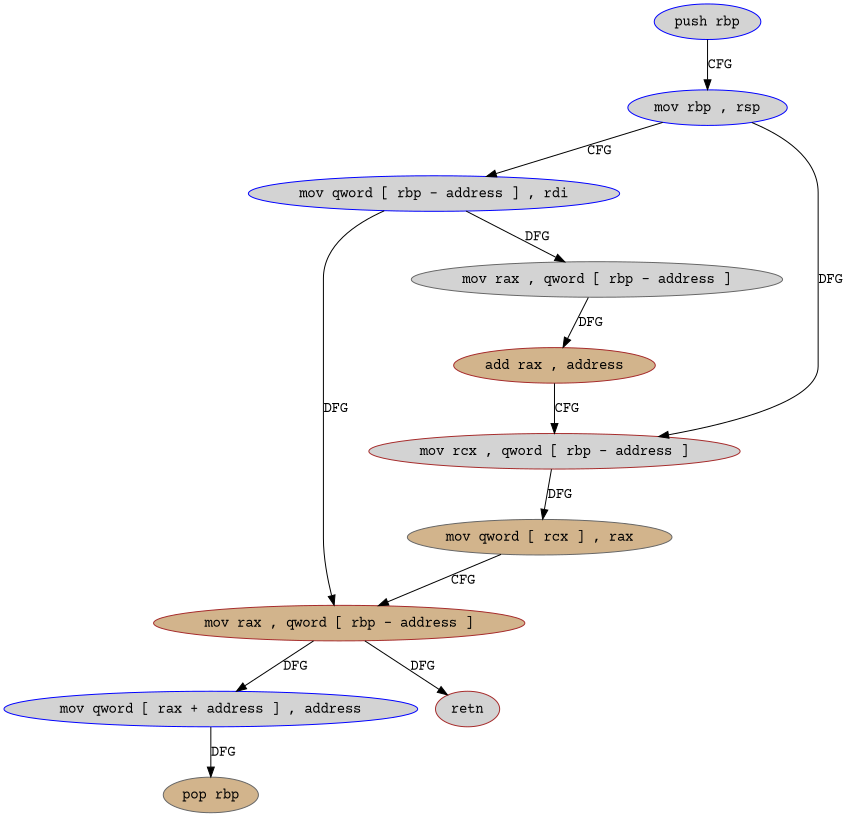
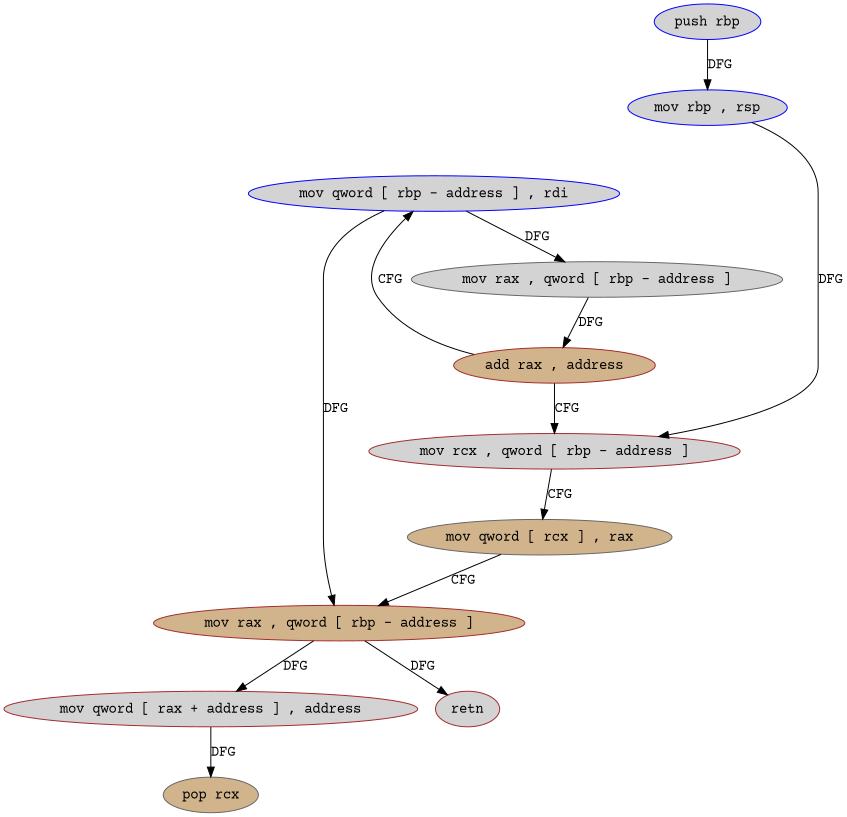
(720, 65) -> (720, 65)
(579, 148) -> (385, 306)
(560, 494) -> (560, 494)
(211, 709) -> (211, 709)
(211, 795) -> (211, 795)
